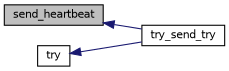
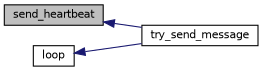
(183, 35) -> (200, 35)
(54, 56) -> (54, 56)
